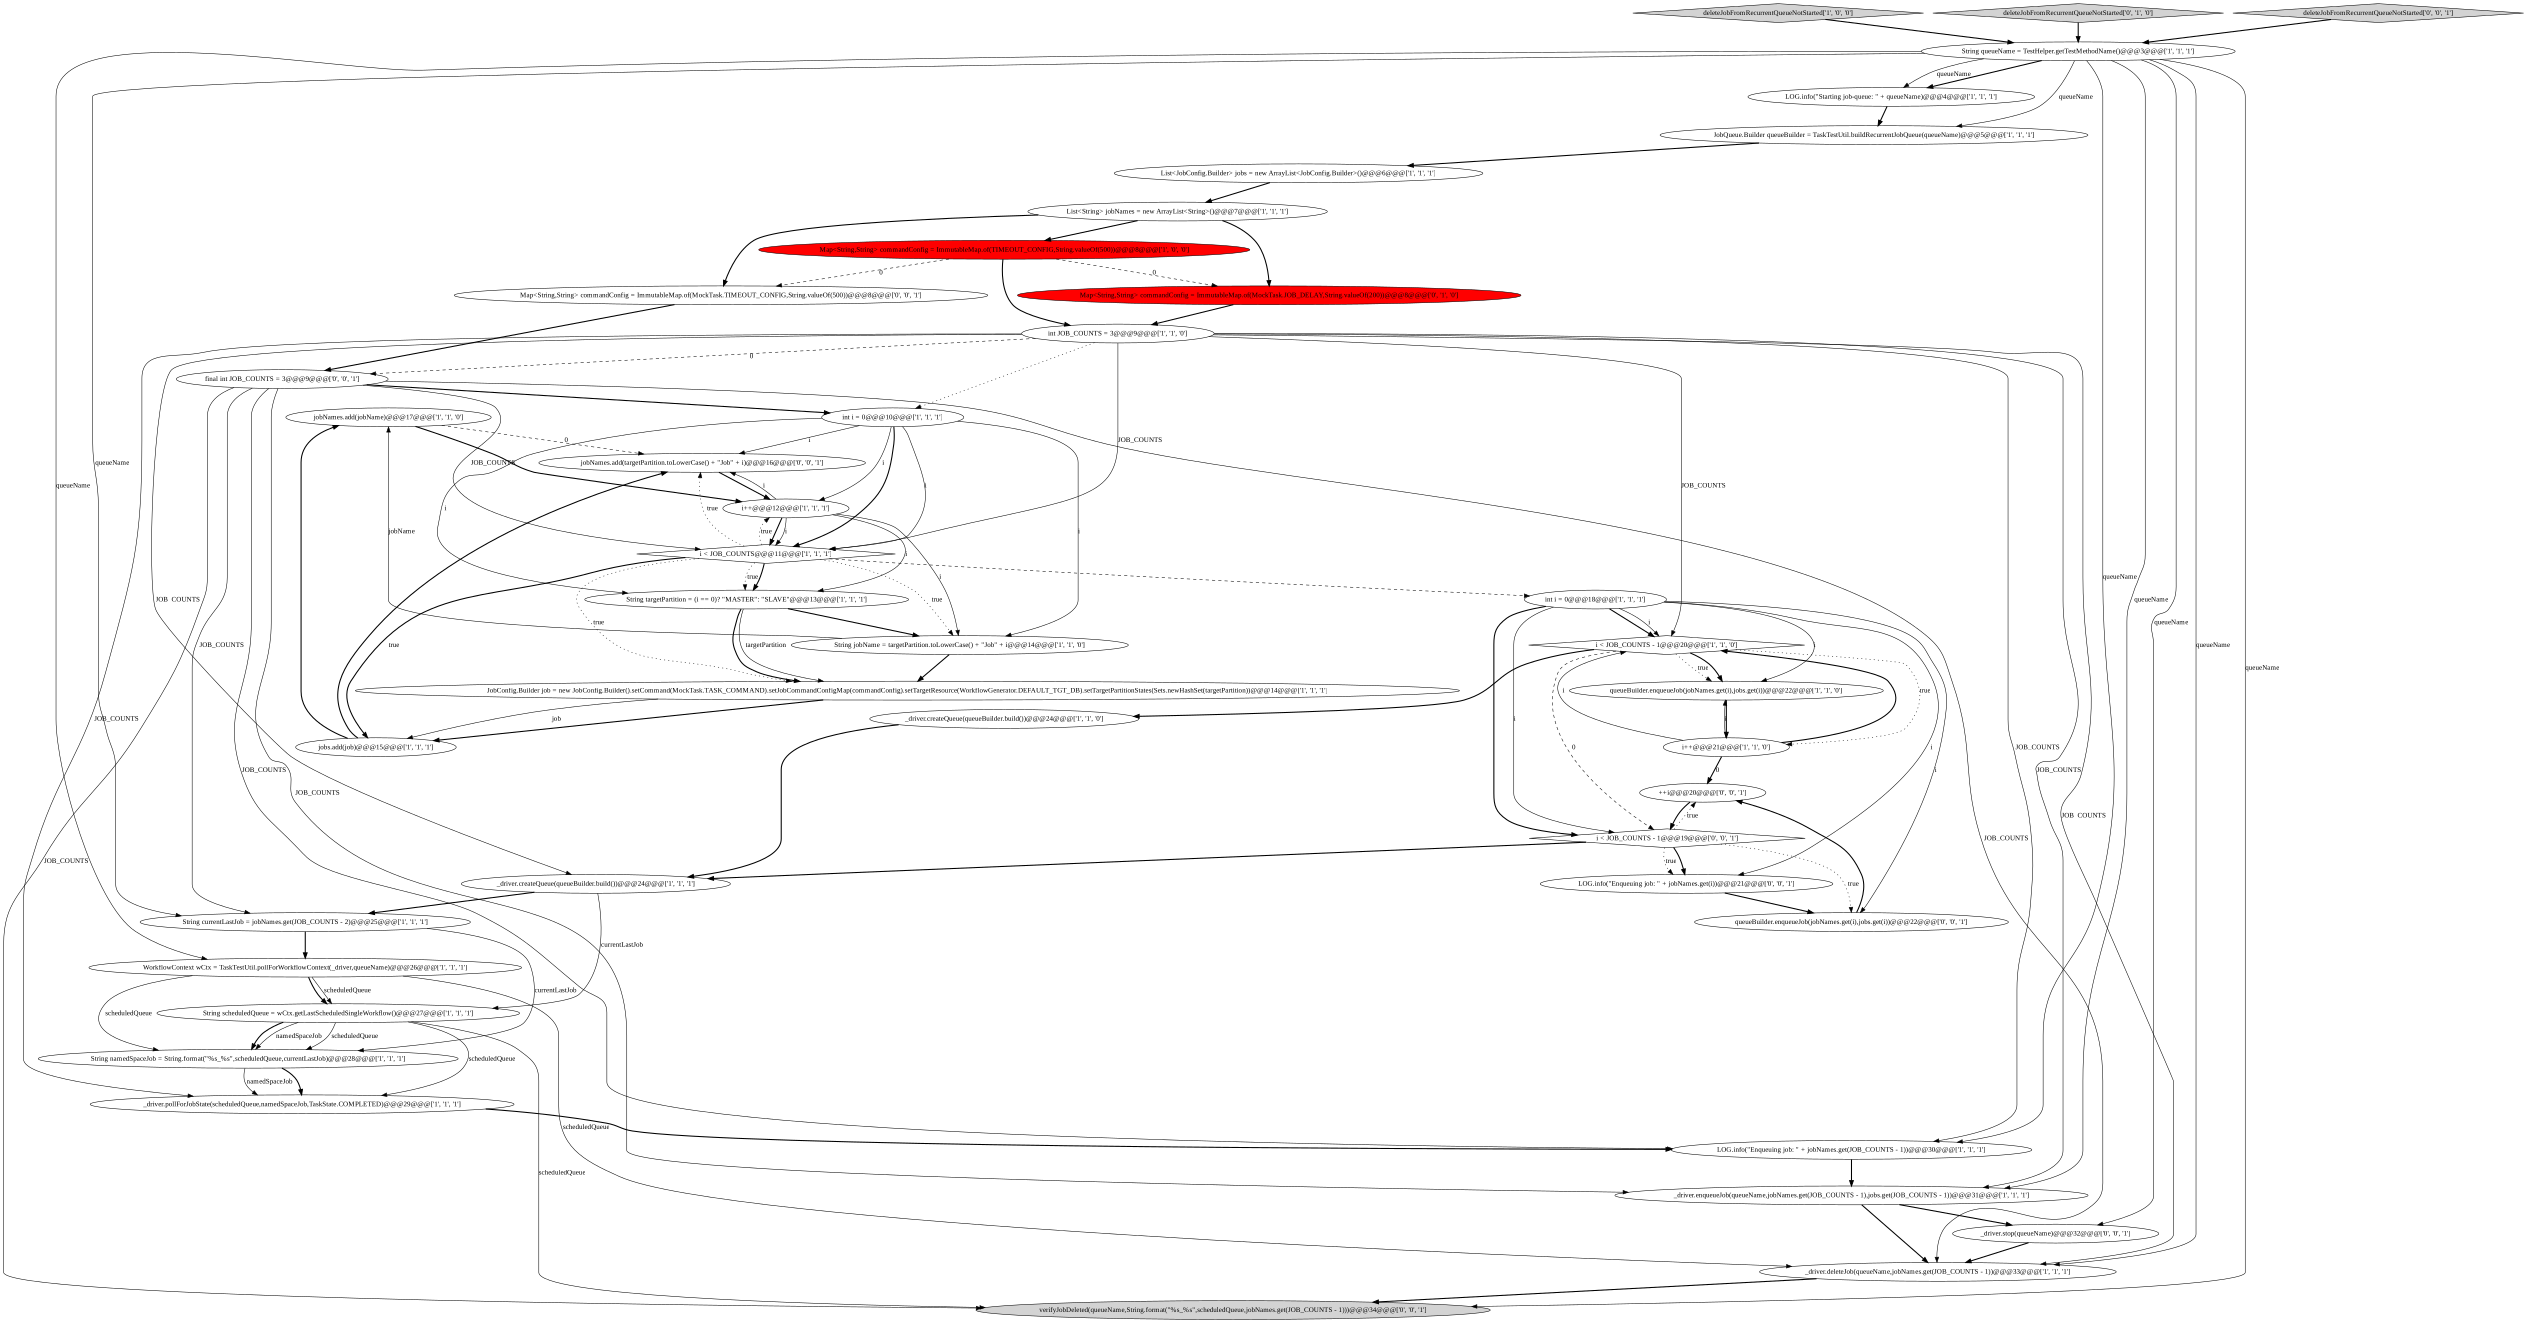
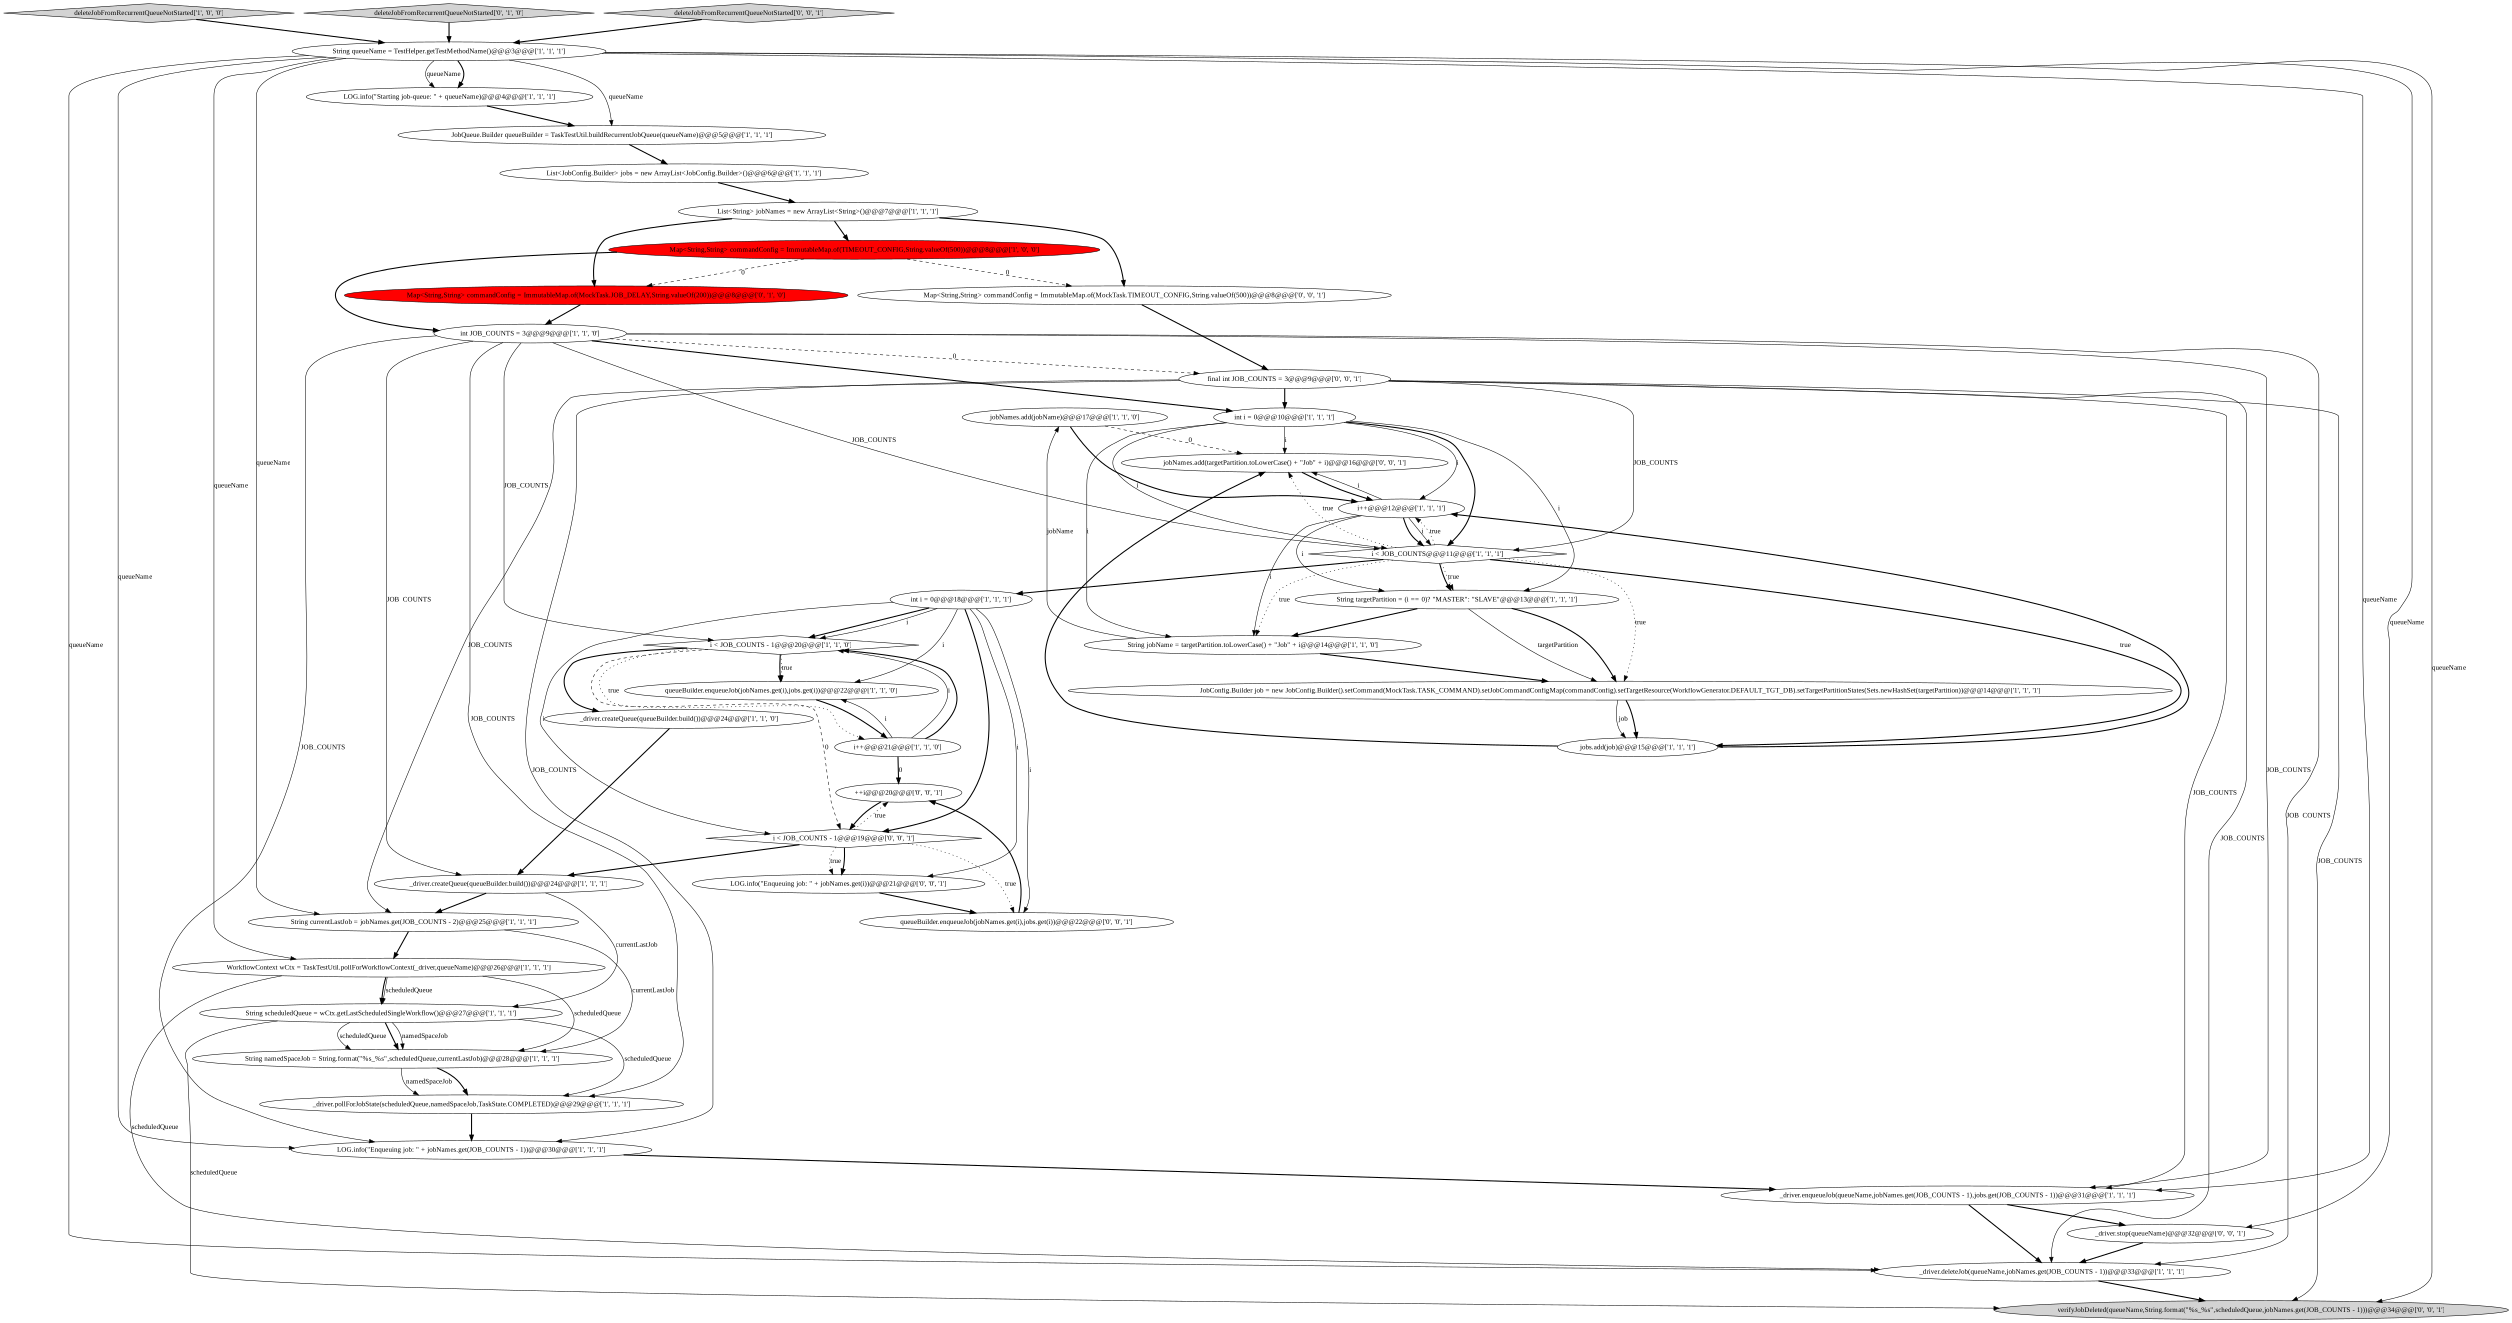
(1008, 375) -> (909, 376)
(1177, 578) -> (1203, 576)
(301, 586) -> (2077, 615)
